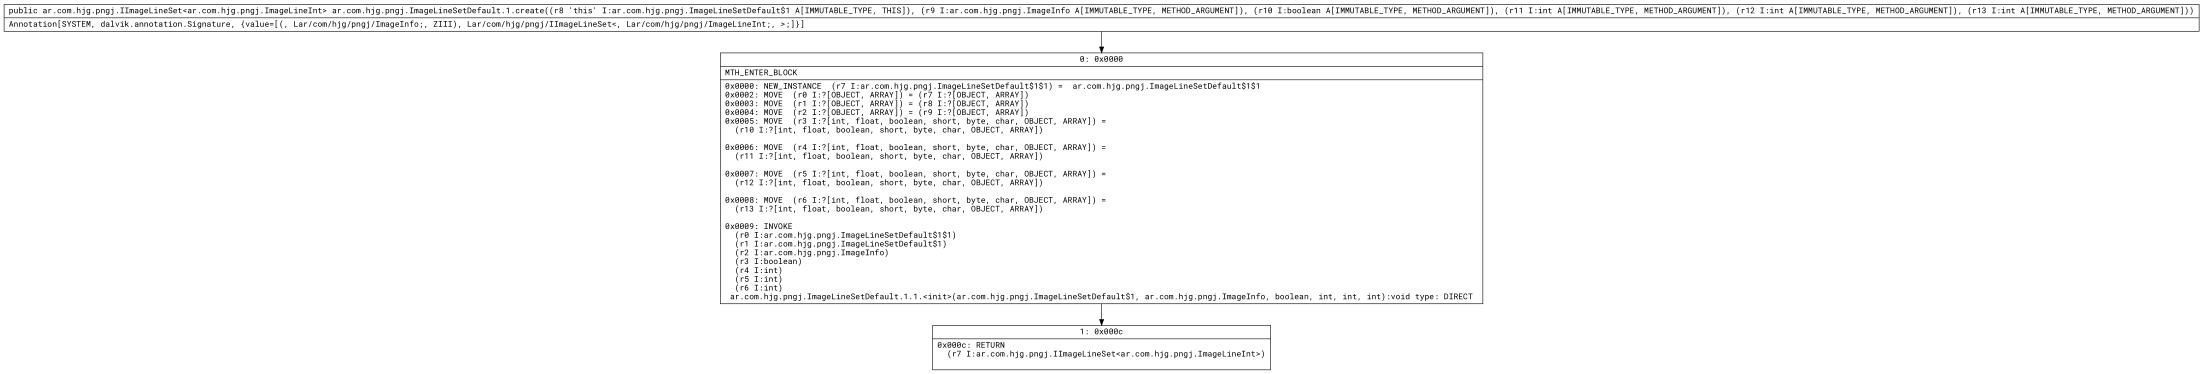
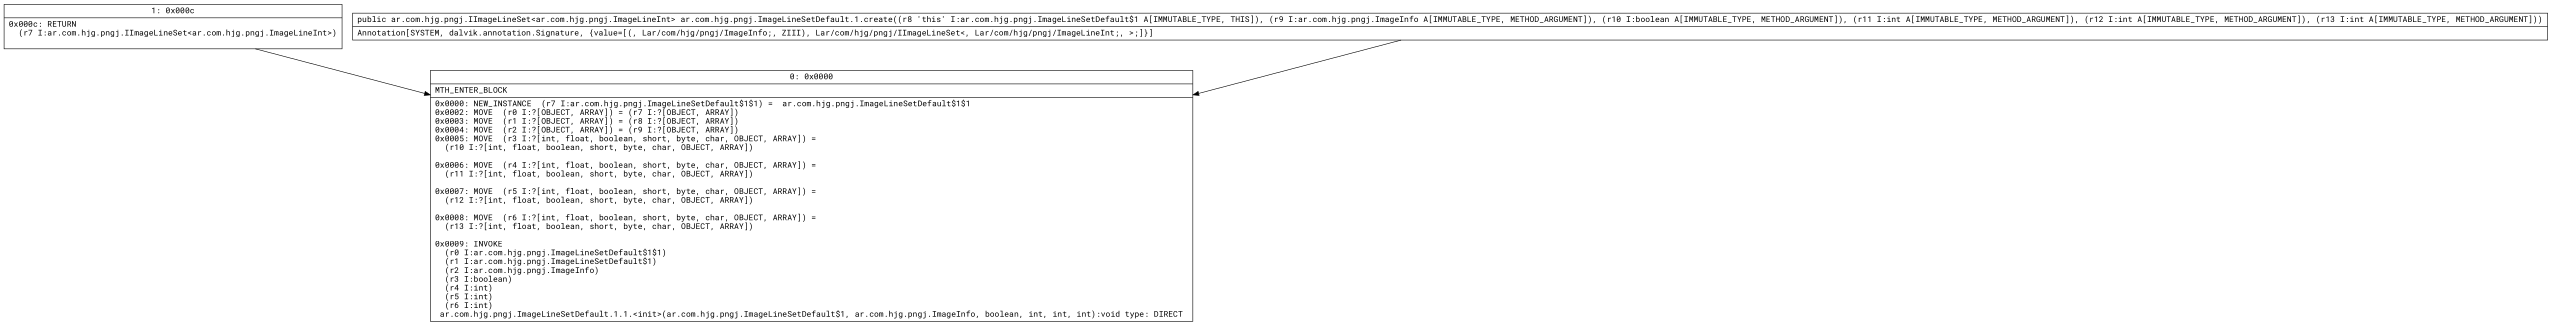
(1102, 312) -> (340, 71)
